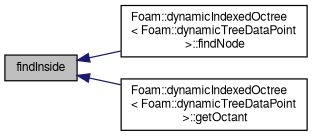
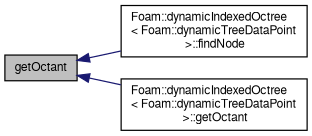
(41, 68) -> (41, 68)
